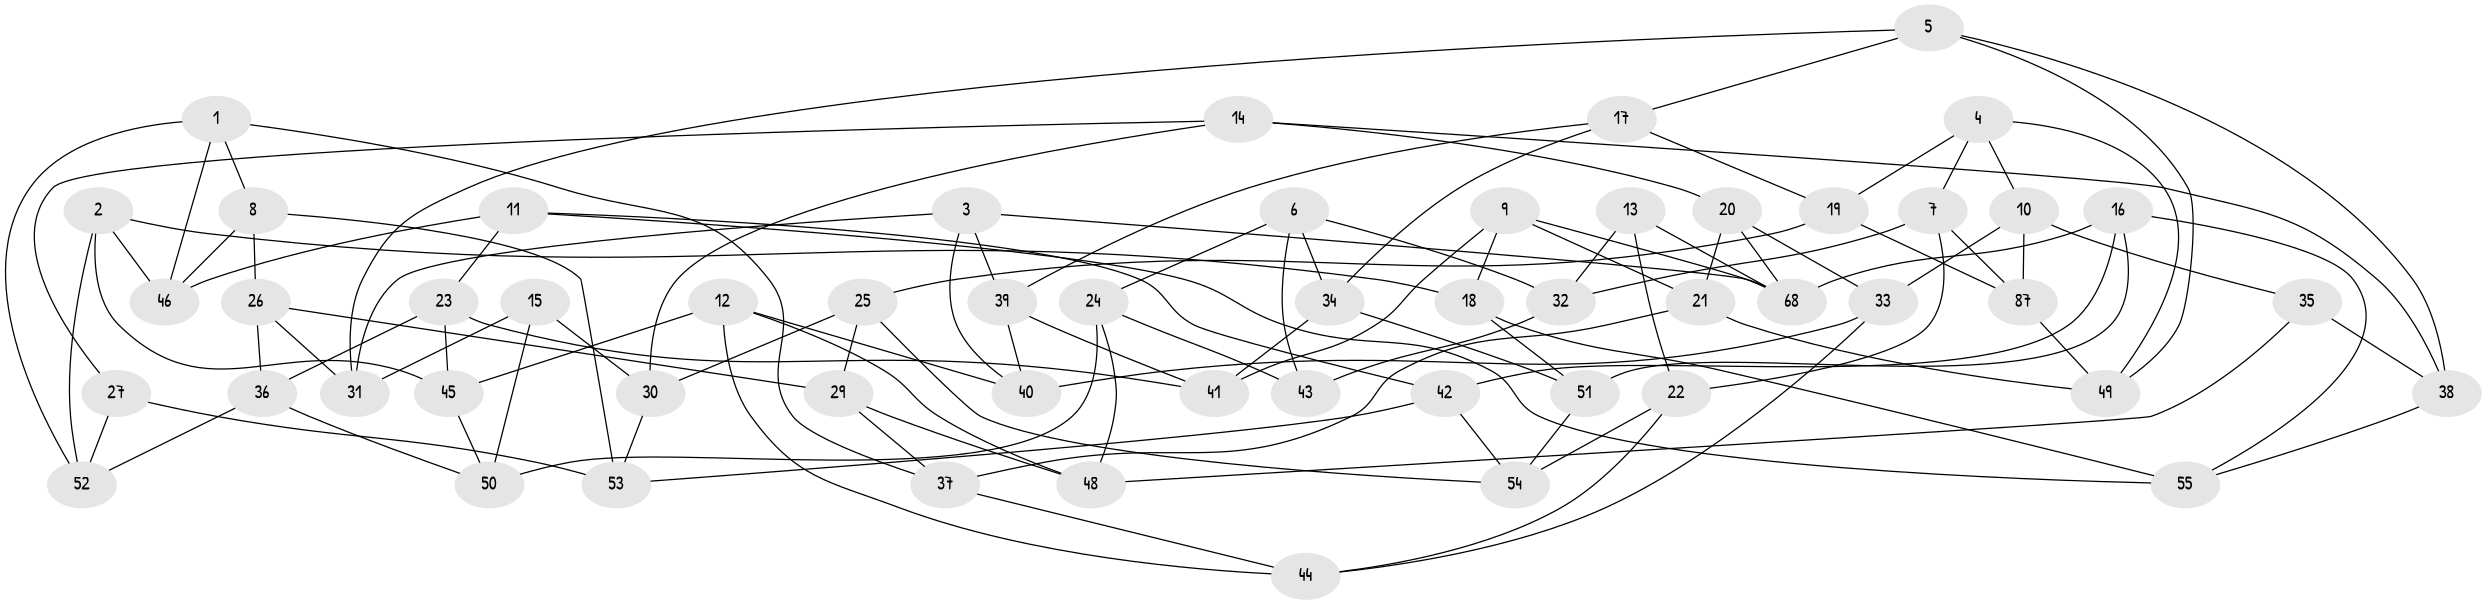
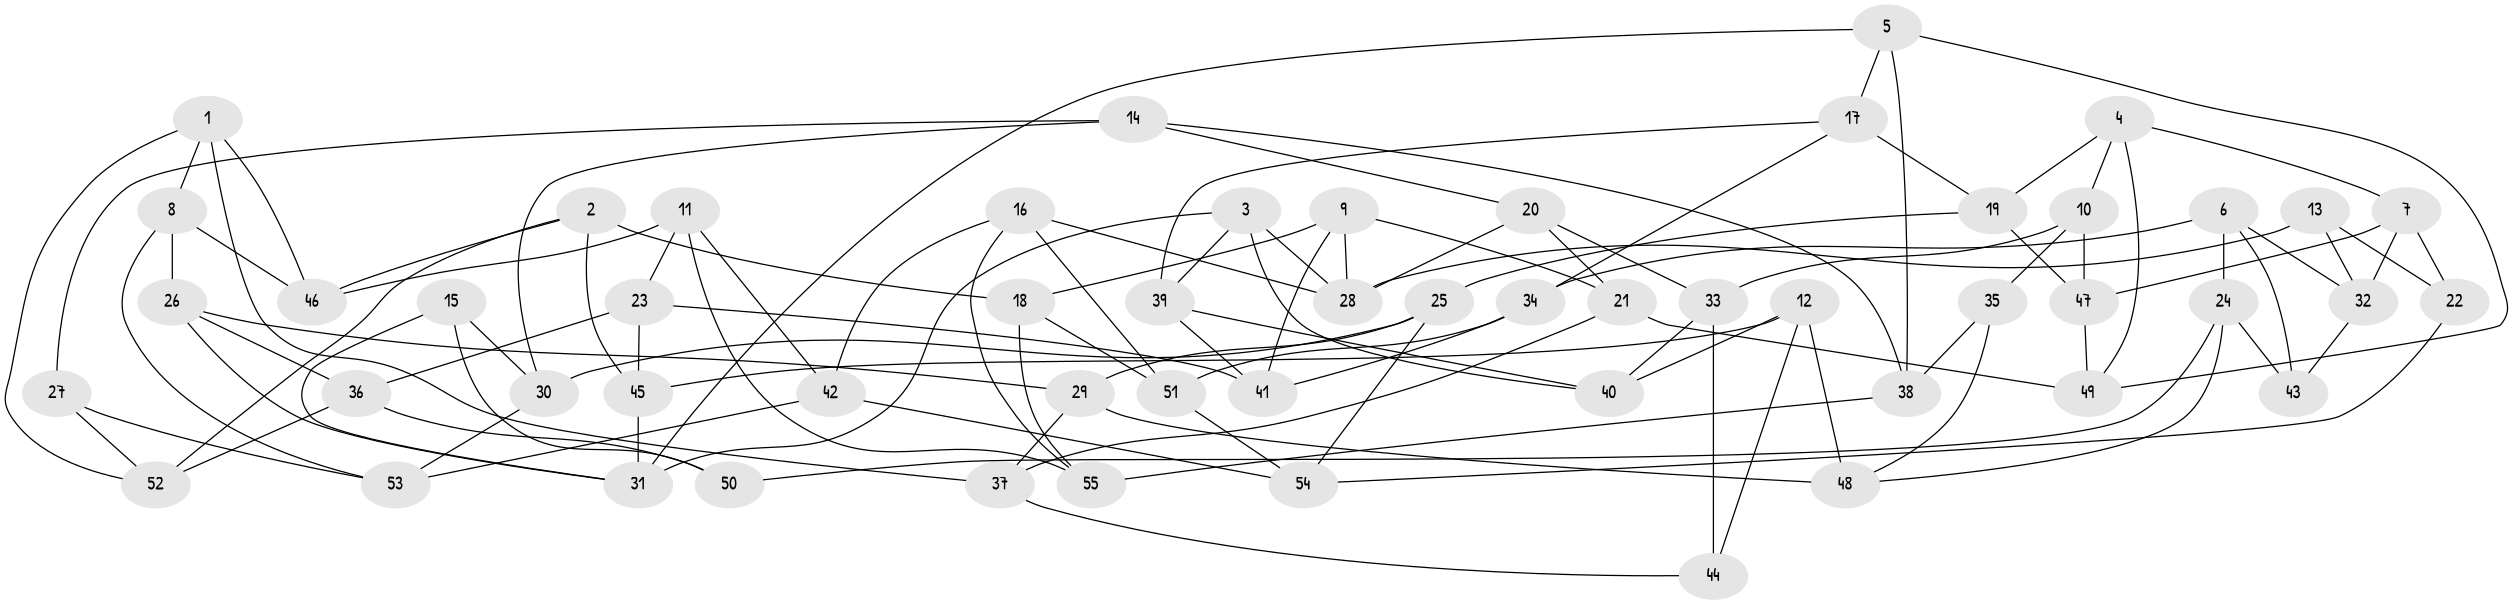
(1792, 302) -> (1348, 302)
(2023, 302) -> (2084, 302)
(469, 439) -> (638, 439)
(1519, 528) -> none
